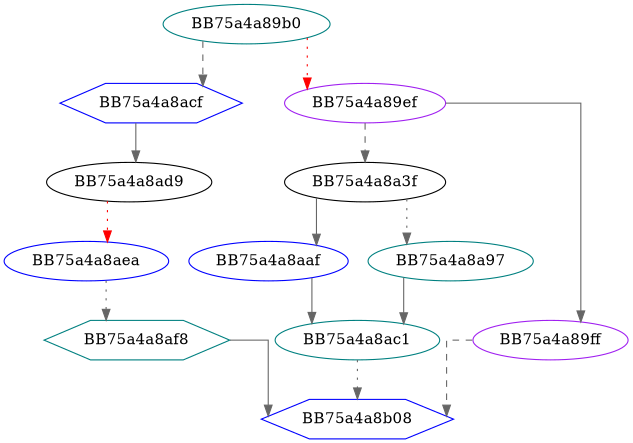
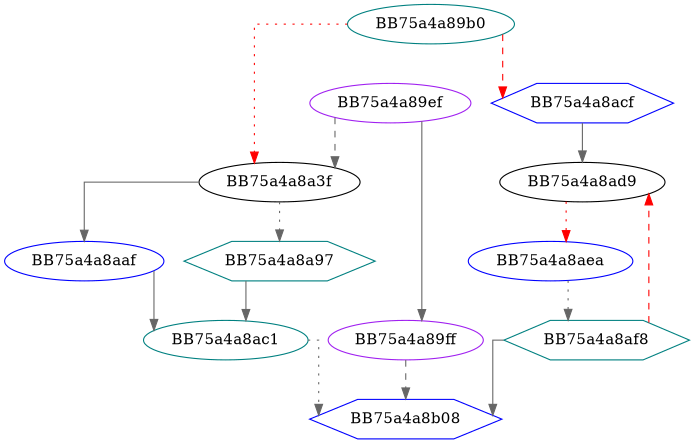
(203, 58) -> (503, 61)
(307, 58) -> (254, 42)
(451, 261) -> (280, 261)
none -> (649, 264)
